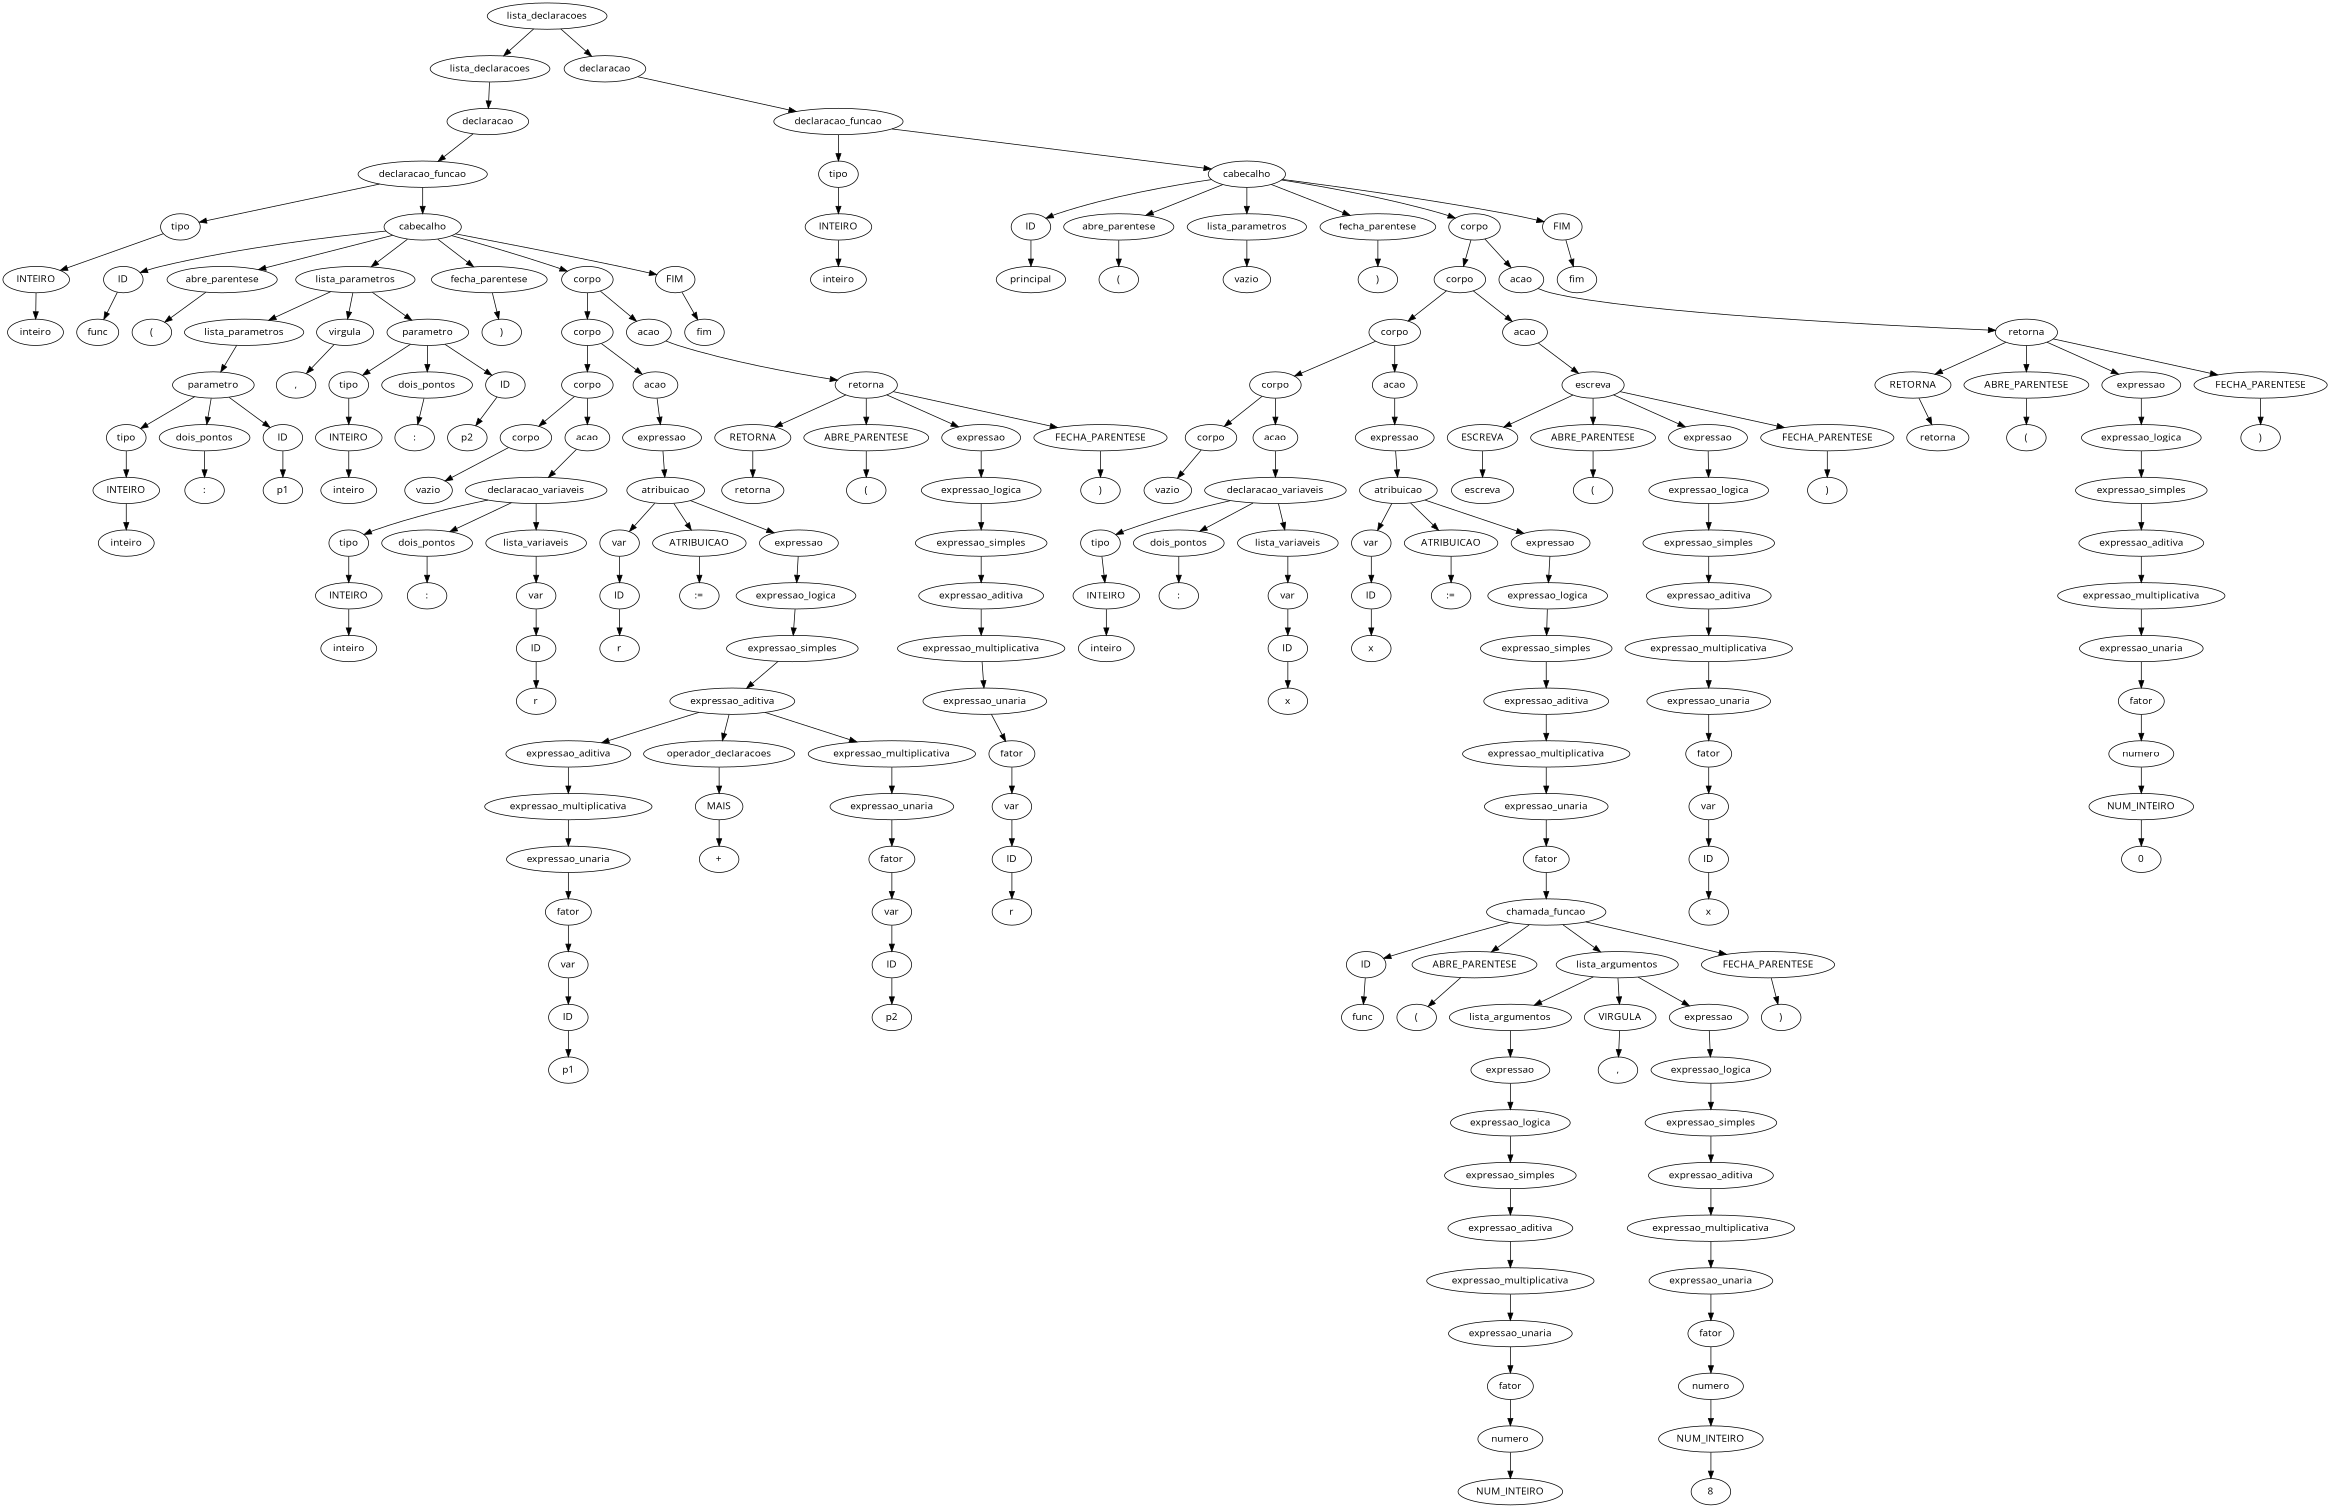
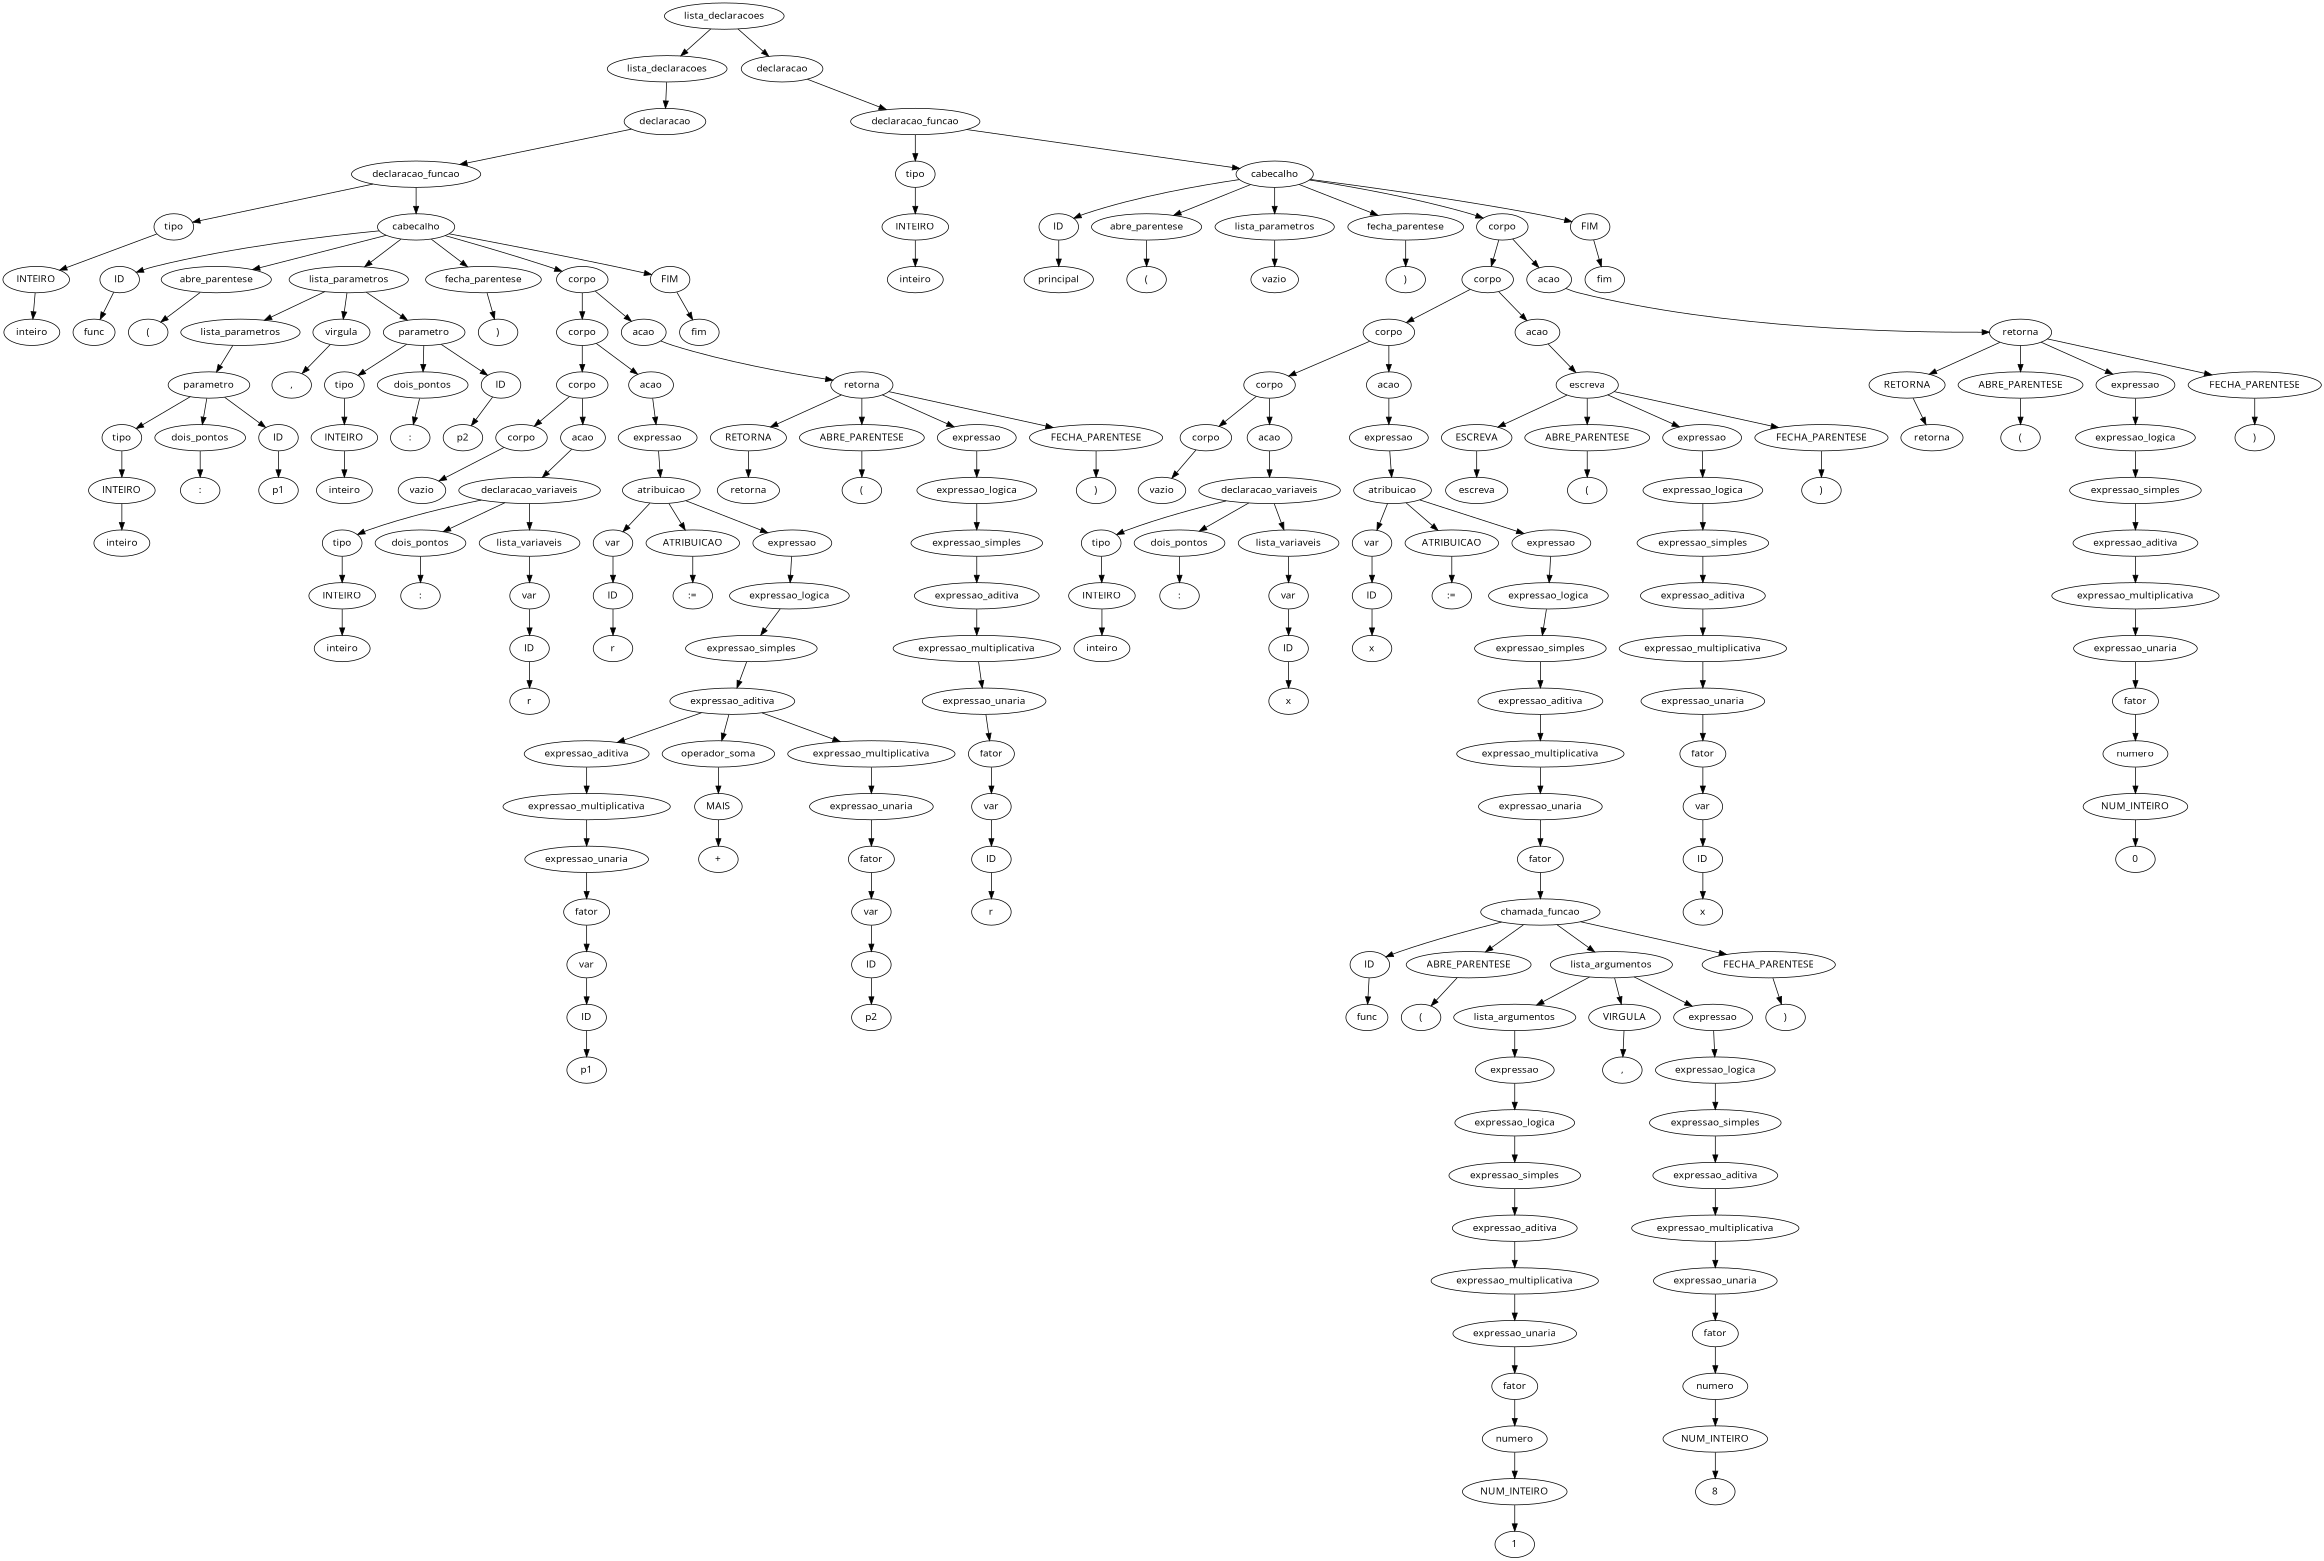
(719, 754) -> (718, 754)
none -> (1515, 1544)
